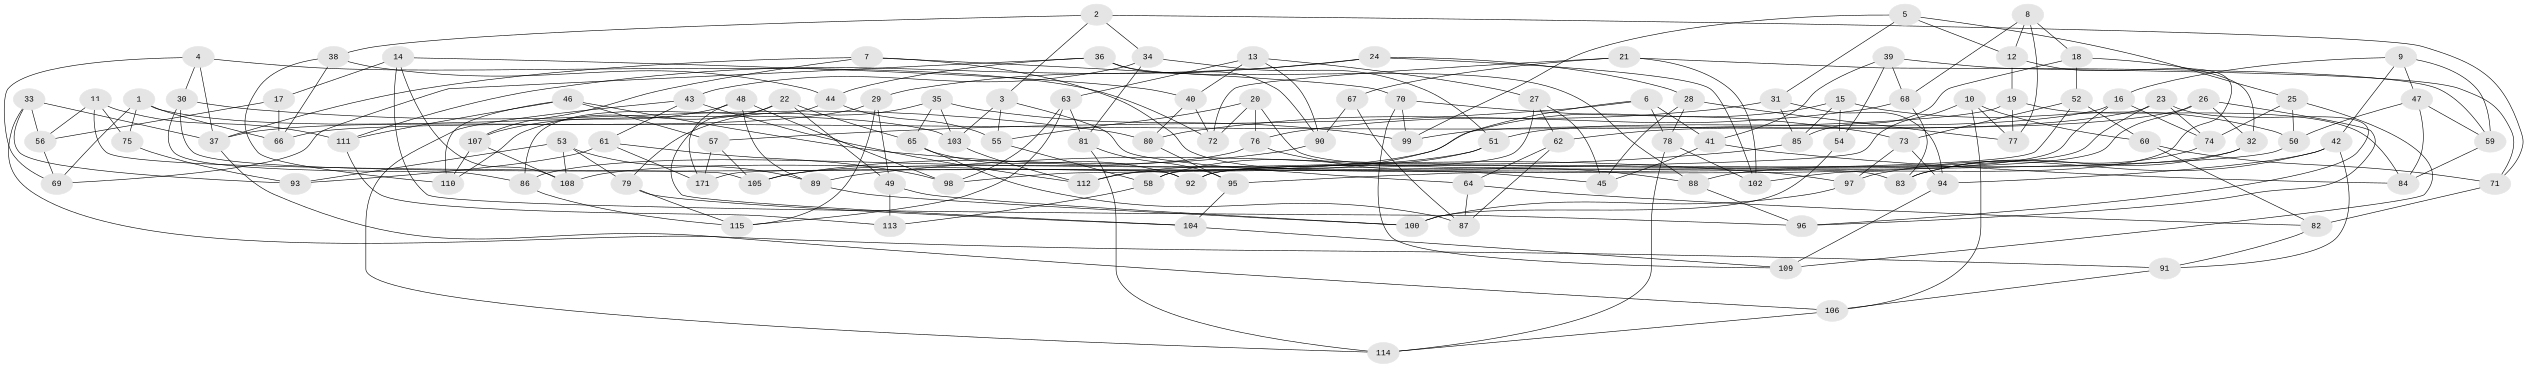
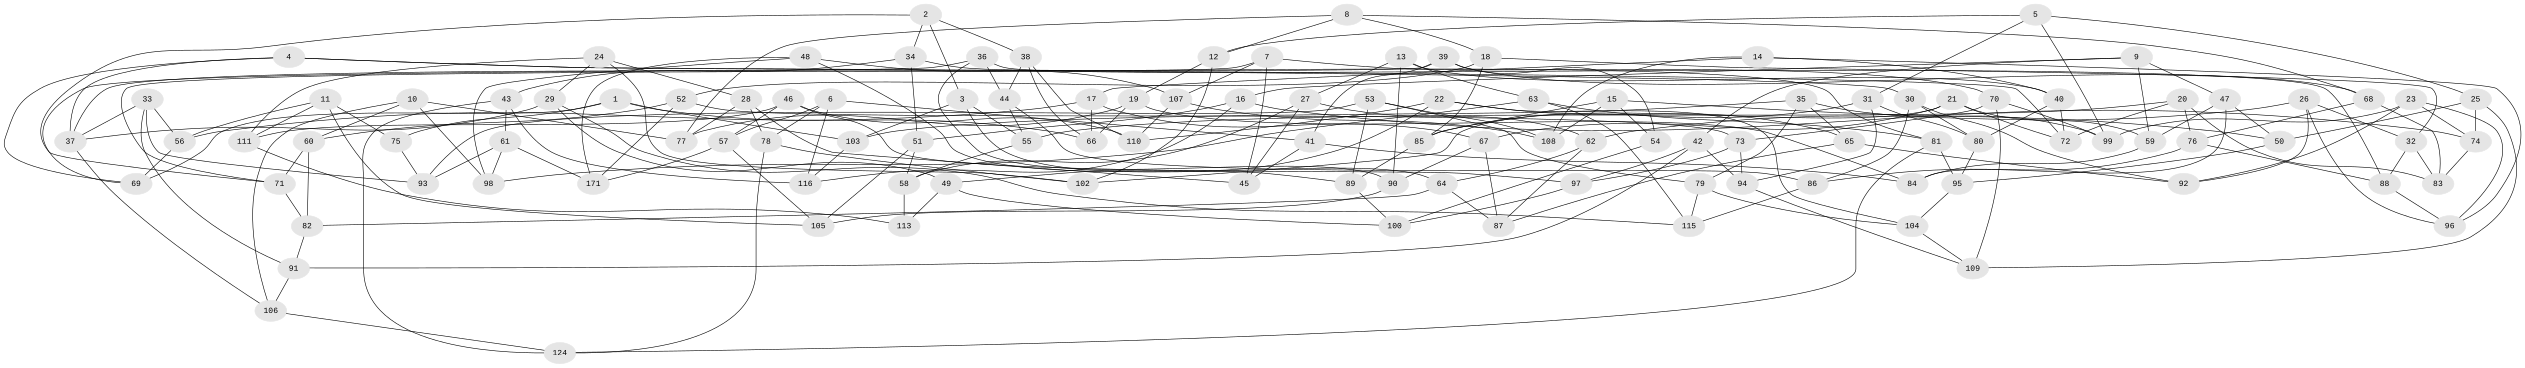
none -> (1231, 127)
(1084, 184) -> (805, 184)
(1383, 353) -> (560, 353)
